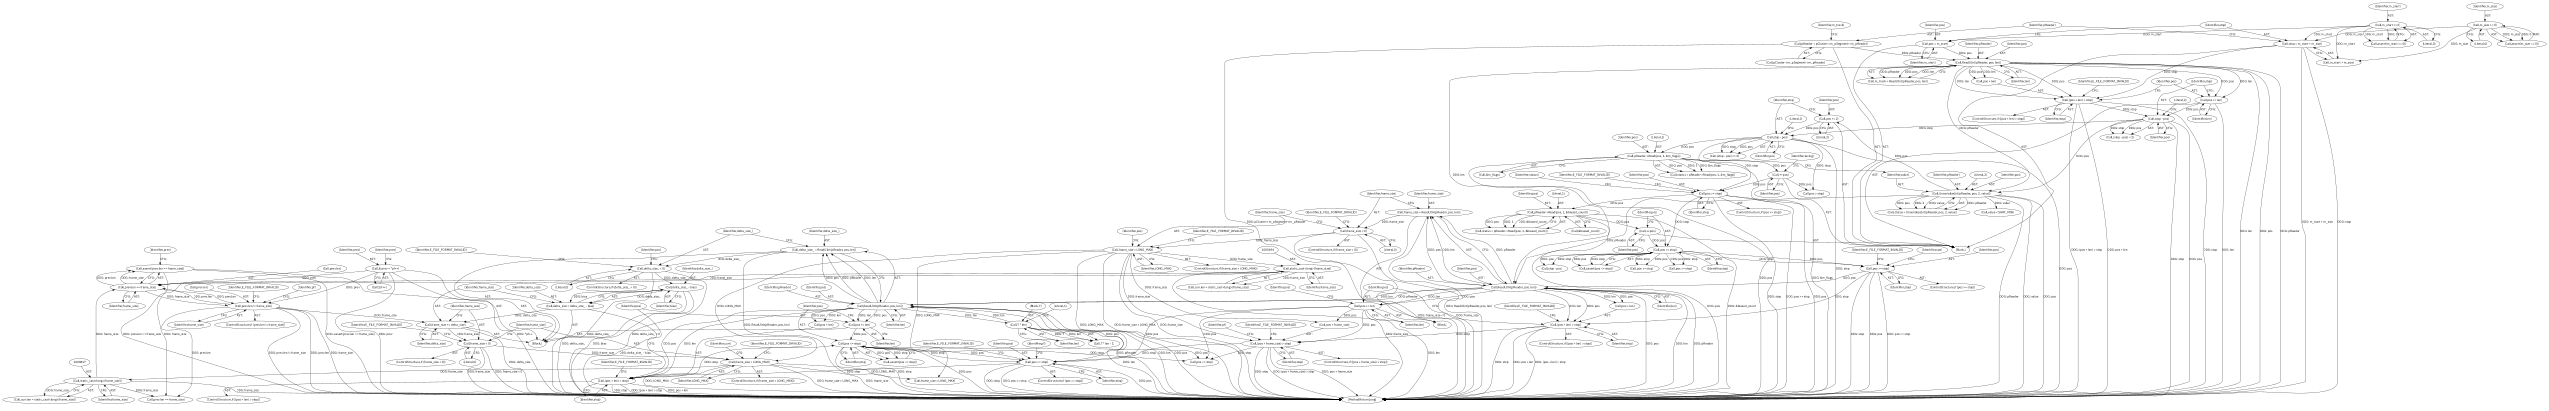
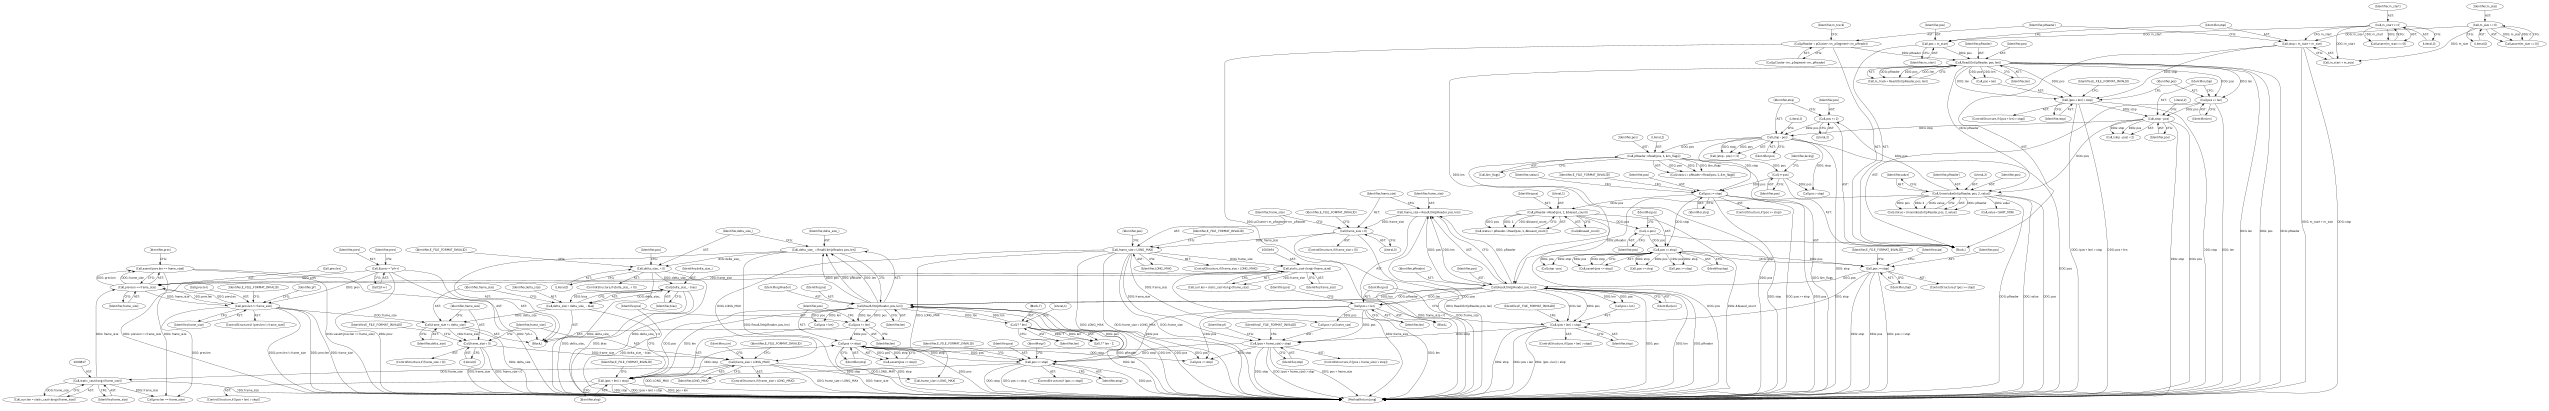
(2323, 35) -> (2323, 35)
(2537, 35) -> (2537, 35)
(1783, 162) -> (1915, 188)
(1335, 325) -> (1335, 325)
